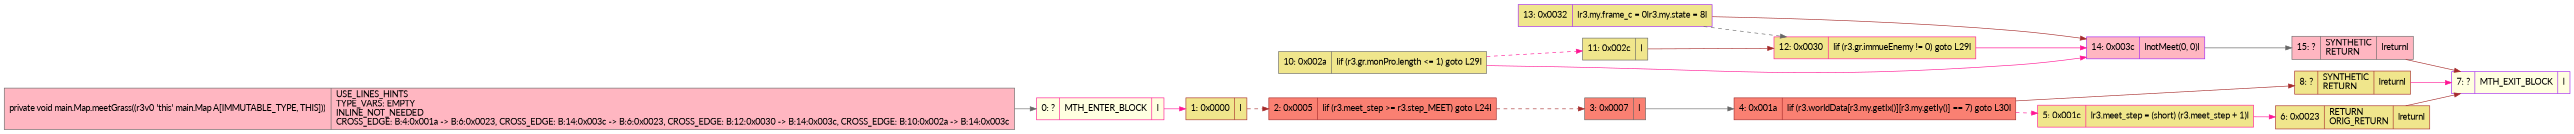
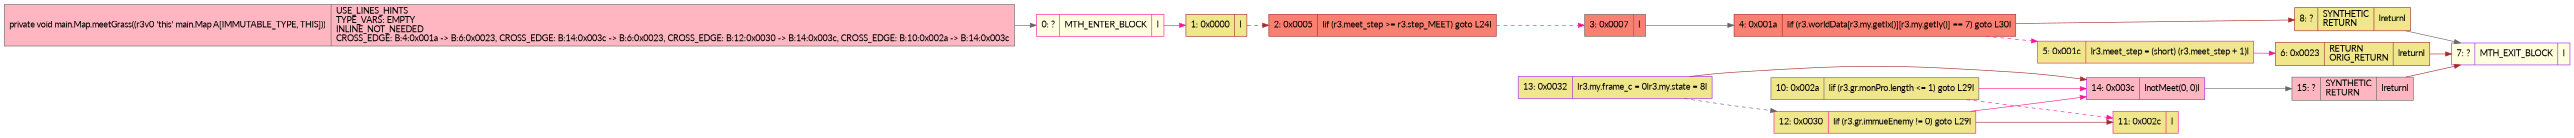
(1615, 49) -> (2146, 122)
(1708, 49) -> (2041, 122)
(2428, 83) -> (2430, 36)
(1537, 109) -> (1537, 25)
